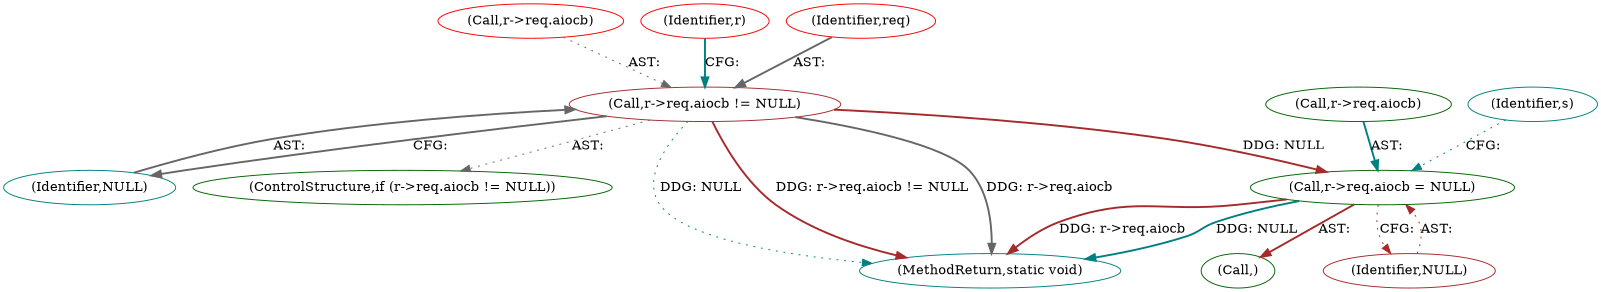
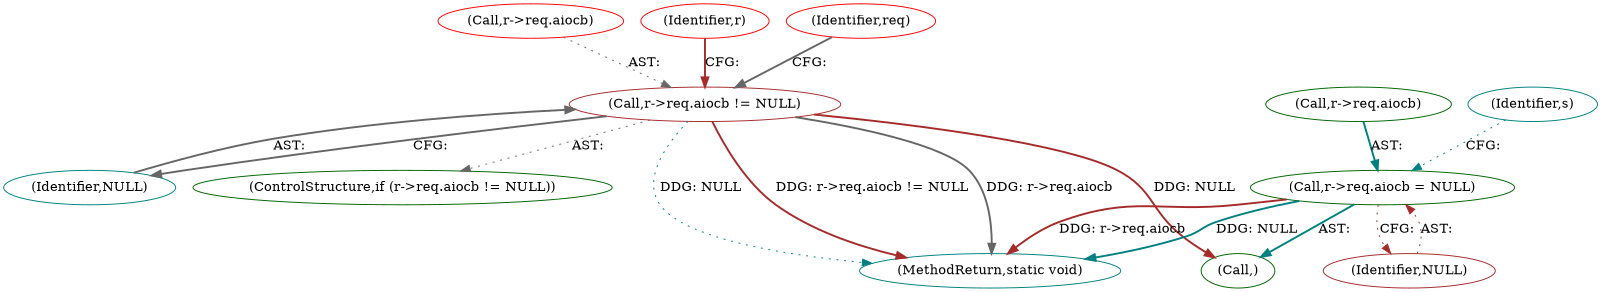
(705, 58) -> (705, 58)
(812, 63) -> (812, 63)
(1077, 128) -> (1028, 144)
(1312, 228) -> (1312, 228)
